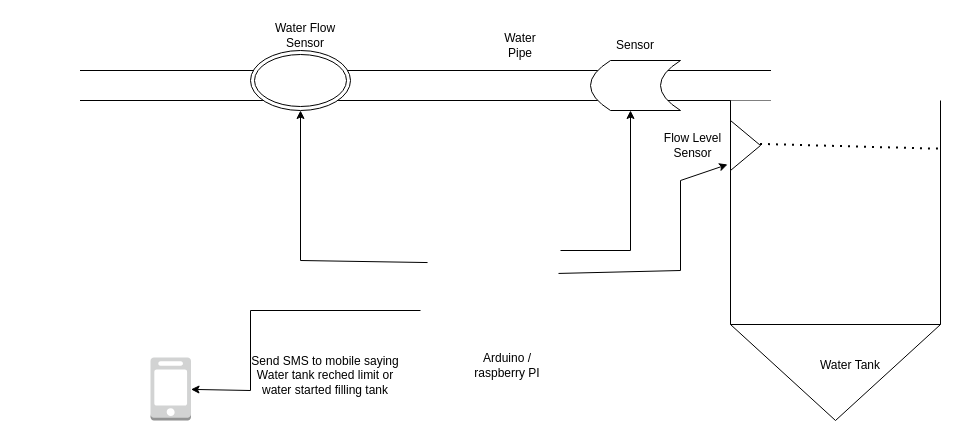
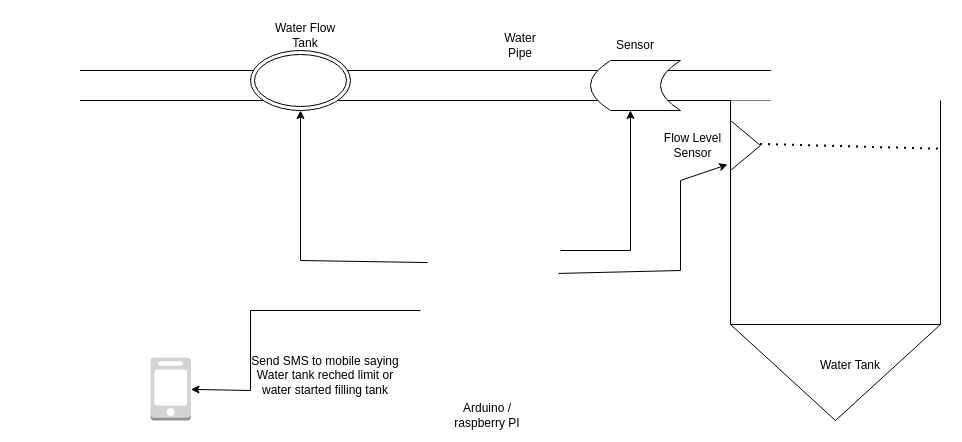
(306, 36) -> (306, 36)
(508, 366) -> (488, 416)
